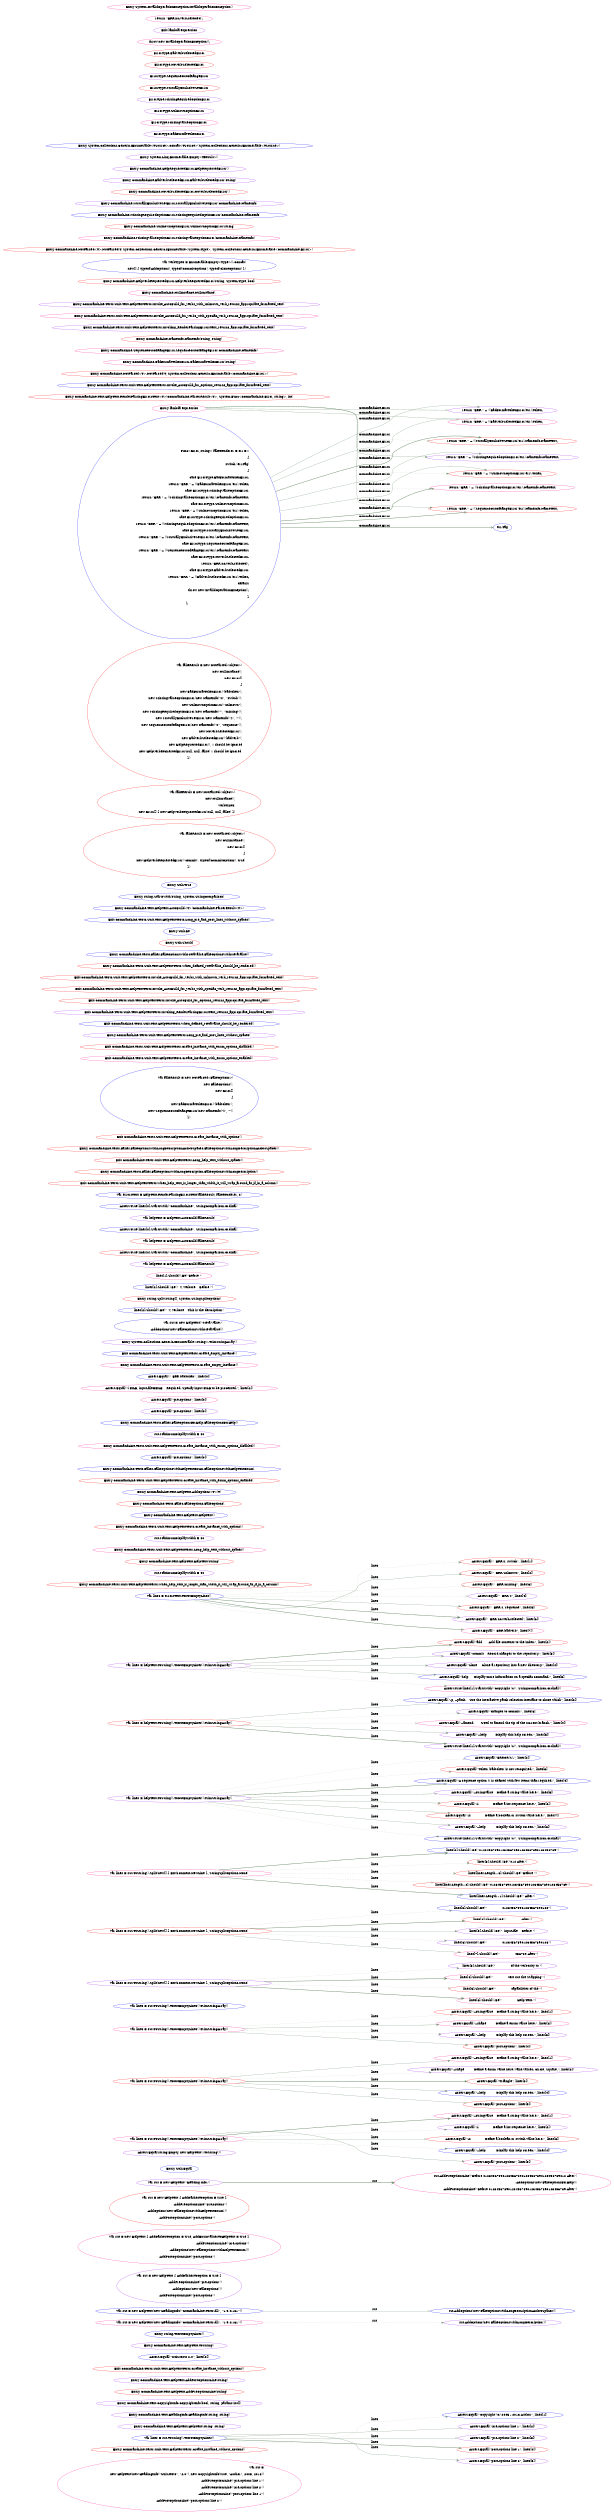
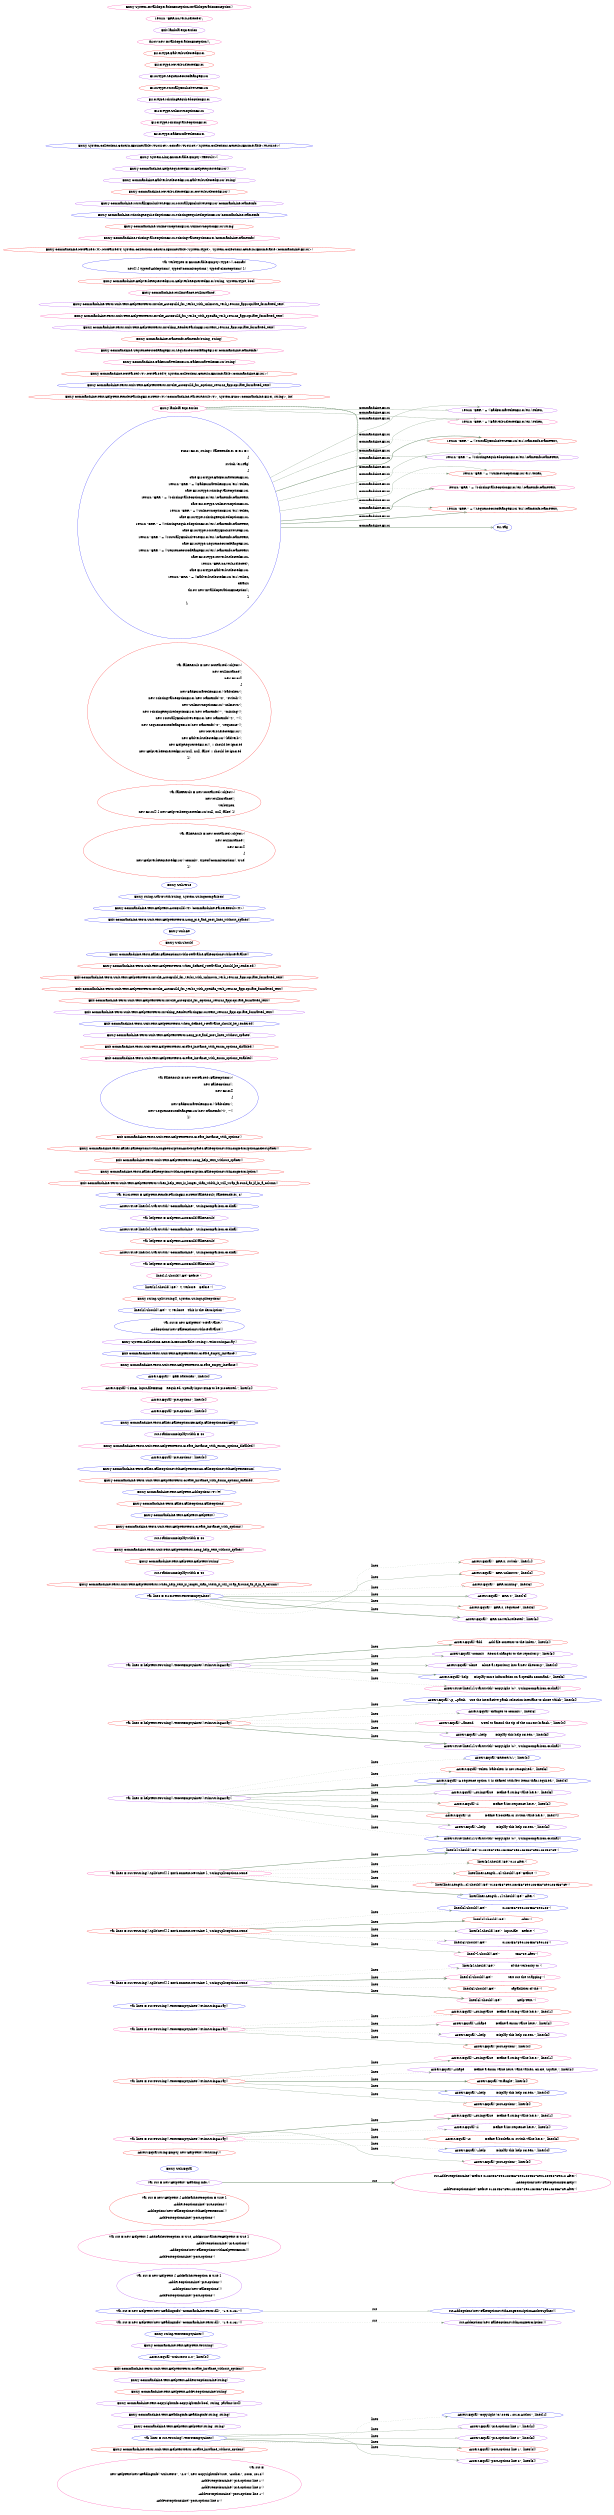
(351, 1596) -> (351, 1596)
(503, 1631) -> none
(179, 2153) -> (179, 2153)
